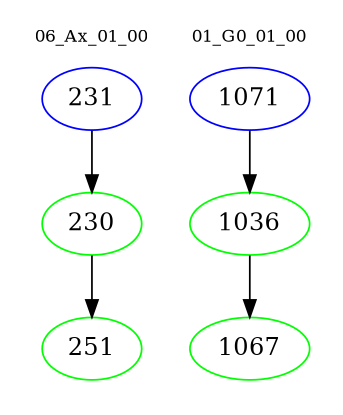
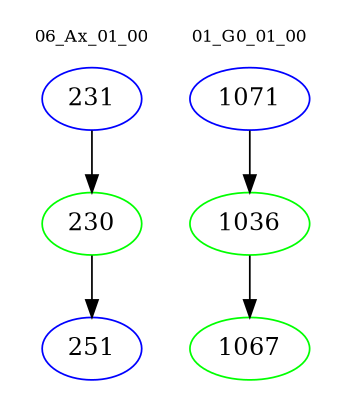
(92, 349) -> (92, 349)
